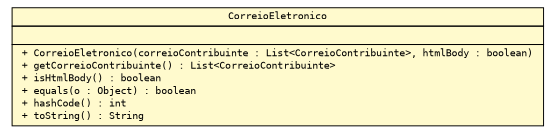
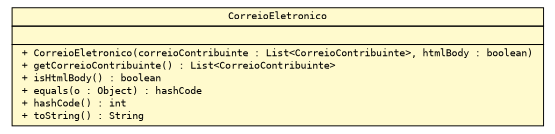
(109, 91) -> (112, 91)
